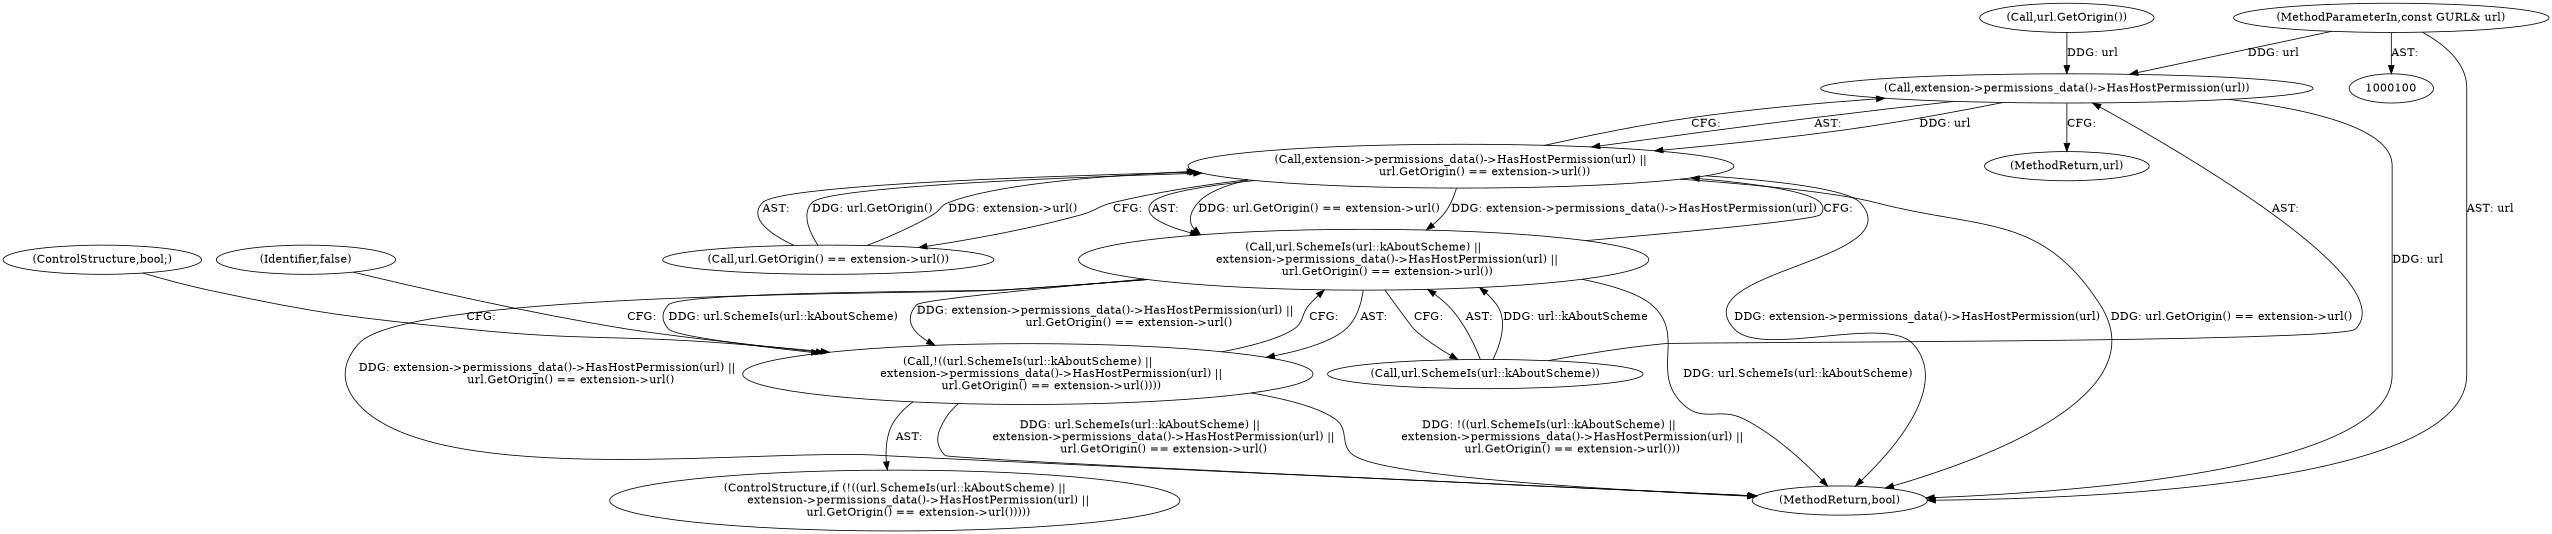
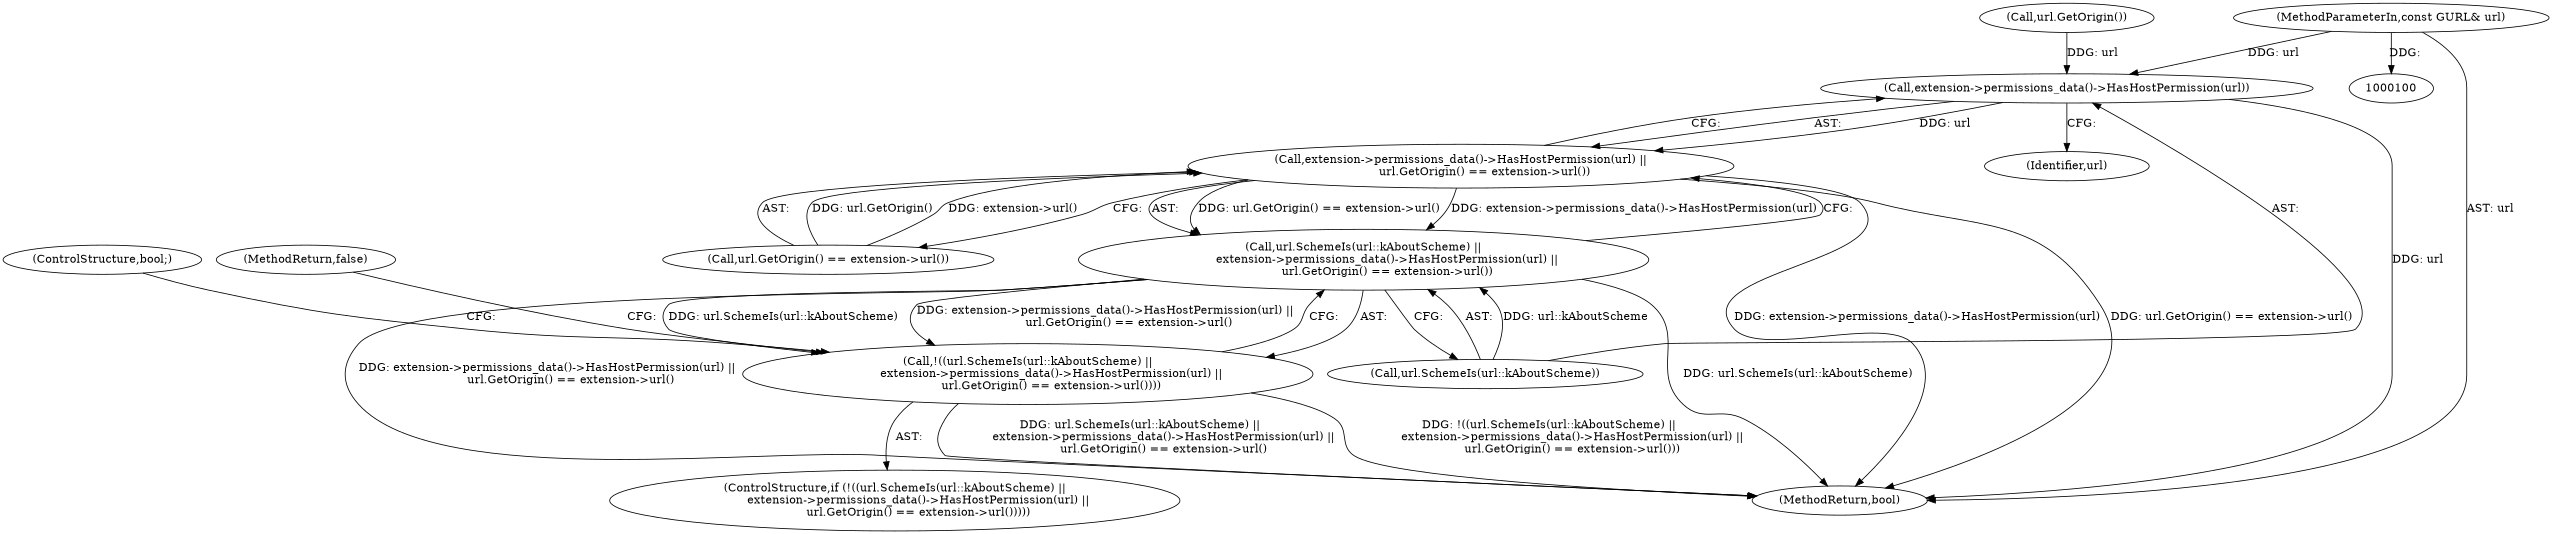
(2407, 53) -> (2407, 53)
(2067, 166) -> (2067, 166)
(306, 260) -> (306, 260)
